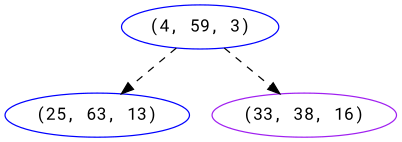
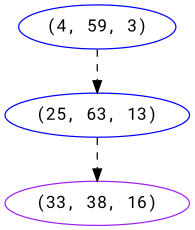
(247, 67) -> (97, 153)
